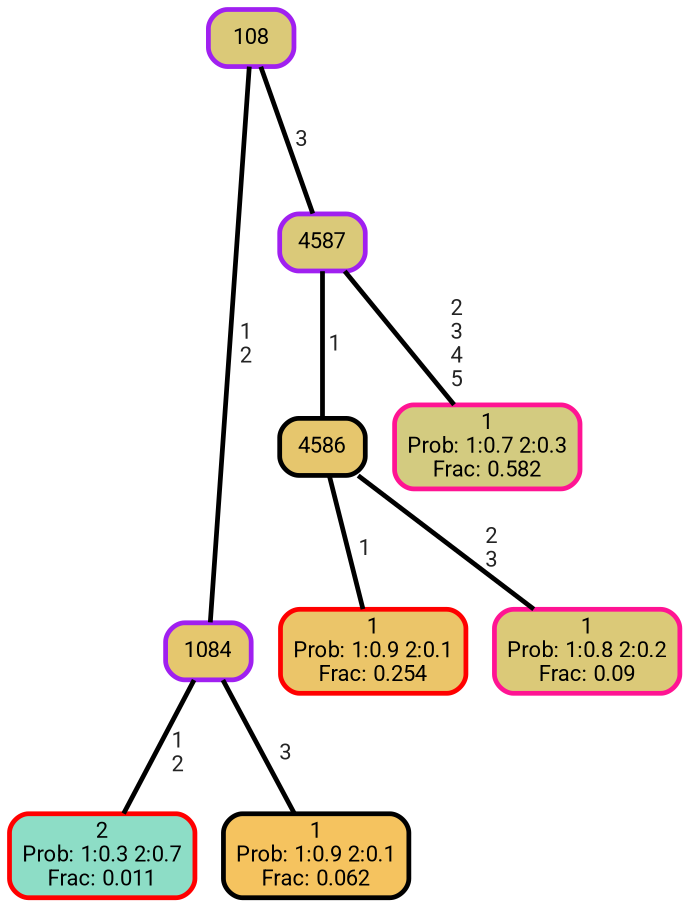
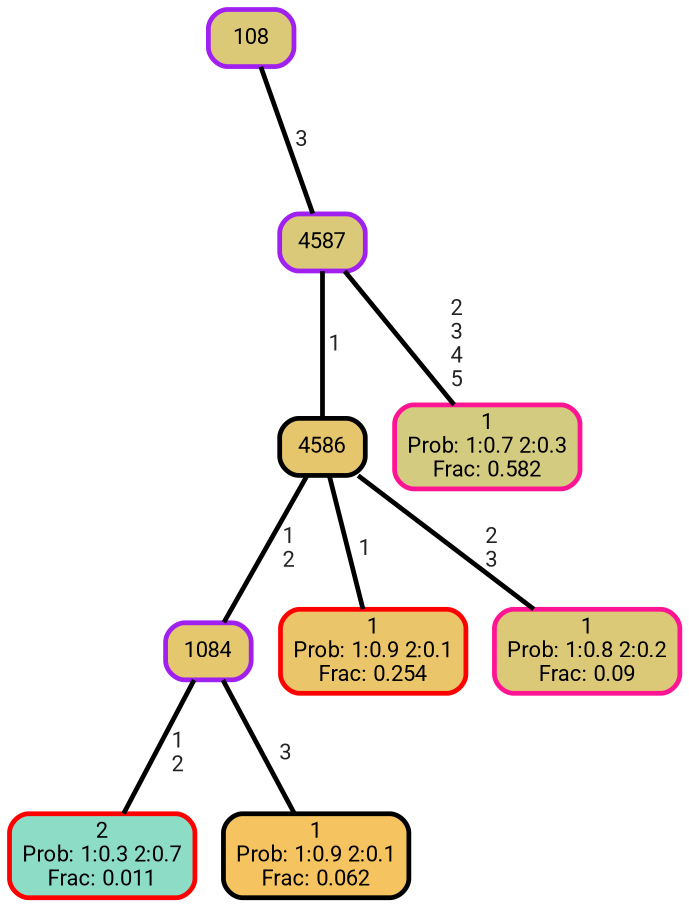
(230, 344) -> (266, 549)
